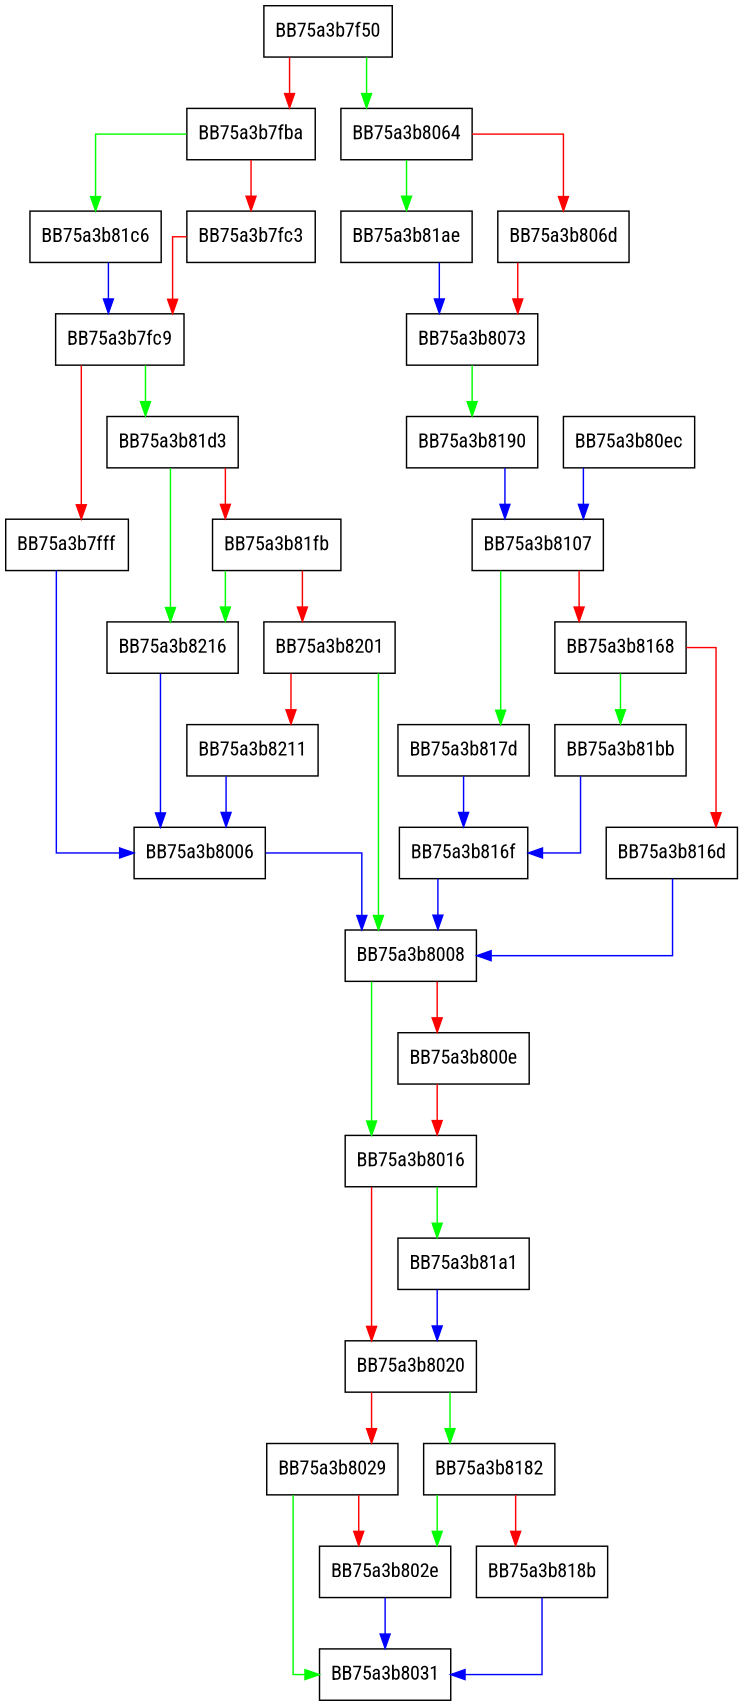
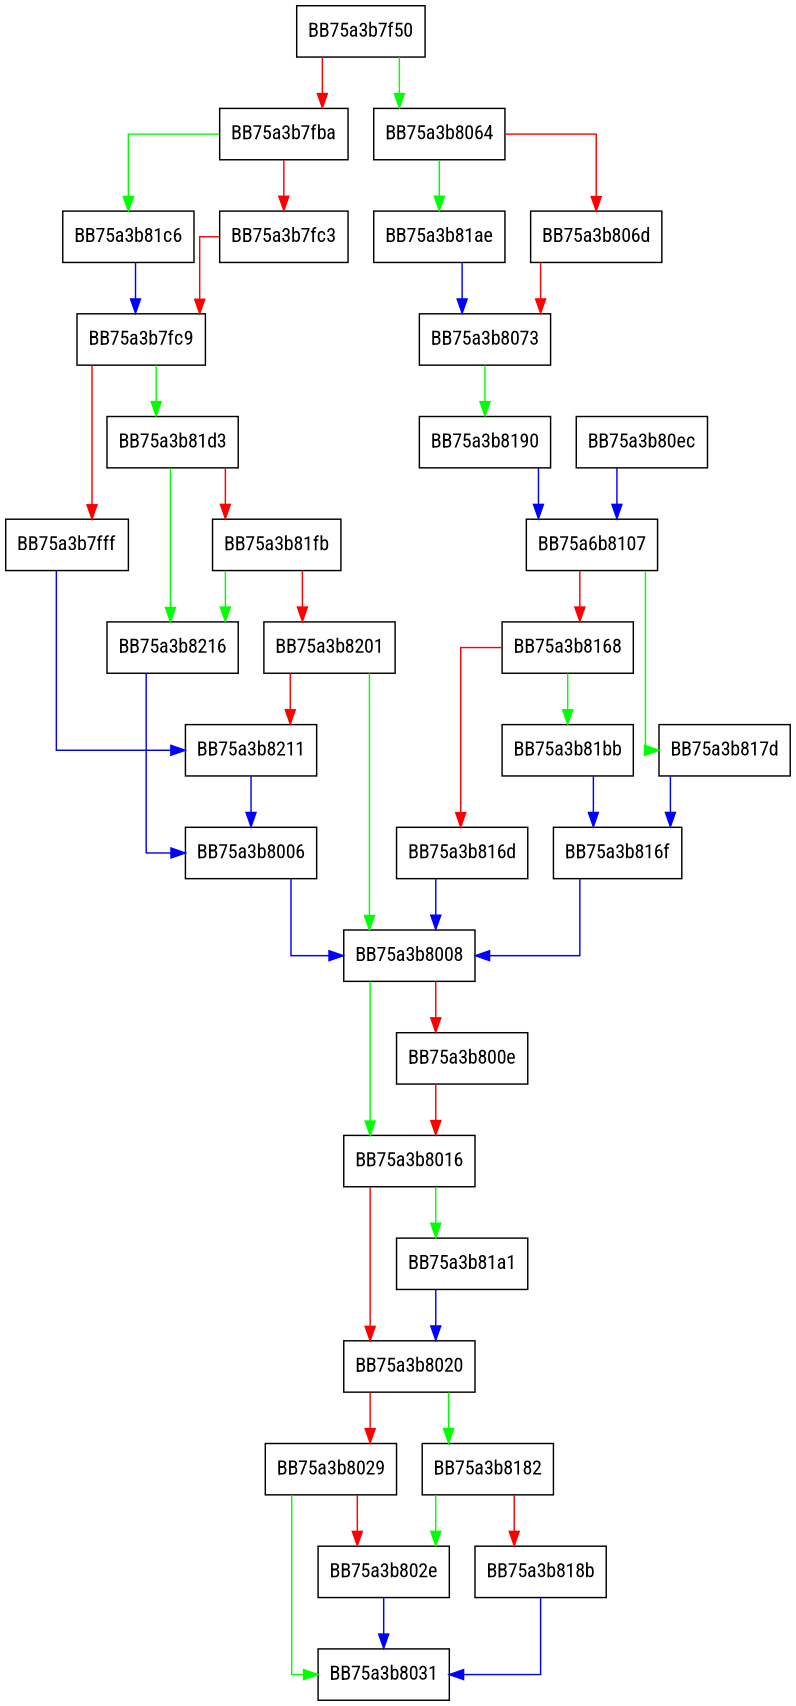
(538, 545) -> (592, 545)
(56, 743) -> (56, 718)
